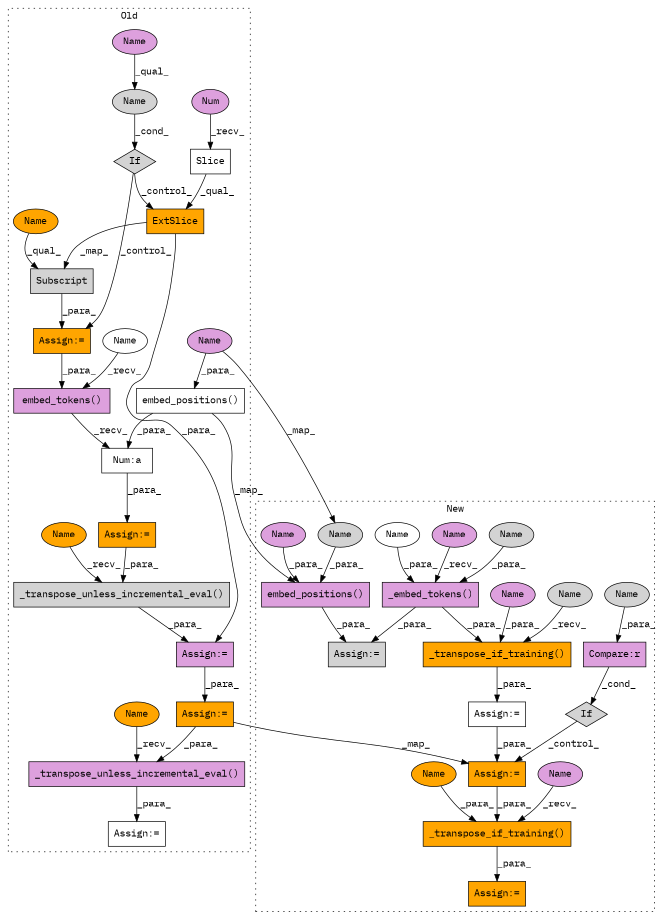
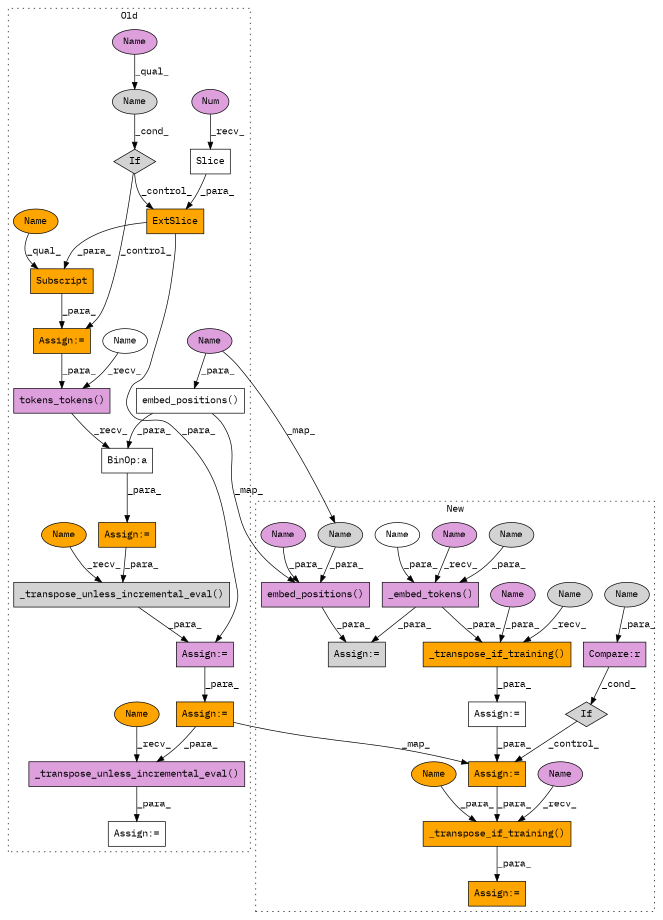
(217, 191) -> (217, 191)
(94, 251) -> (94, 251)
(62, 281) -> (62, 281)
(62, 401) -> (62, 401)
(127, 461) -> (127, 461)
